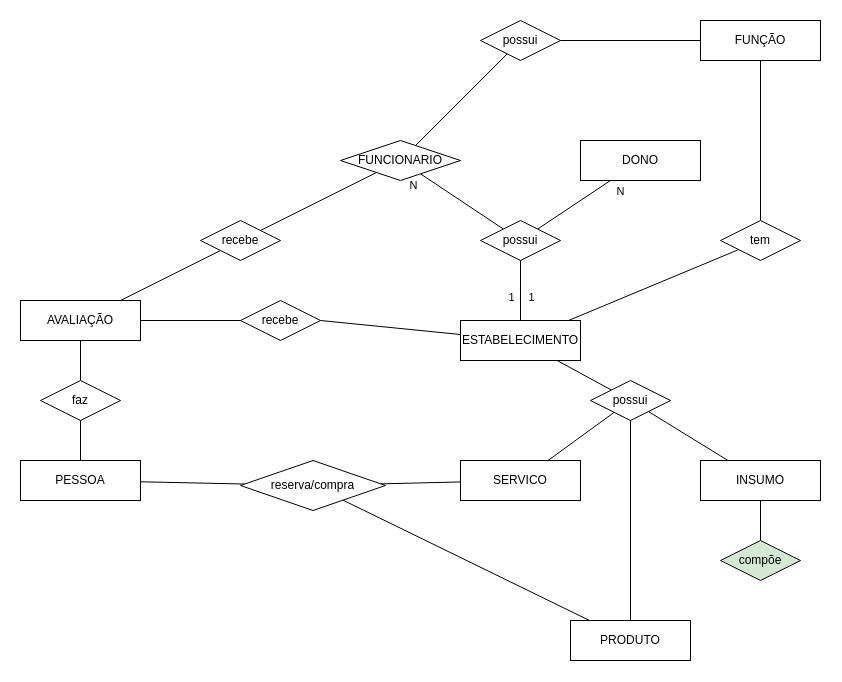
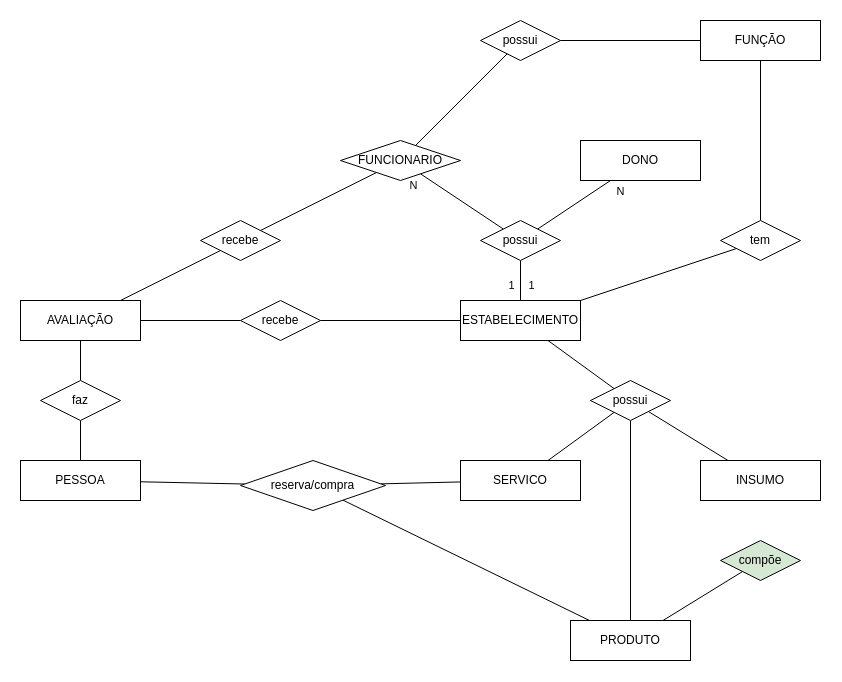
(521, 341) -> (521, 321)
(761, 521) -> none
none -> (702, 596)
